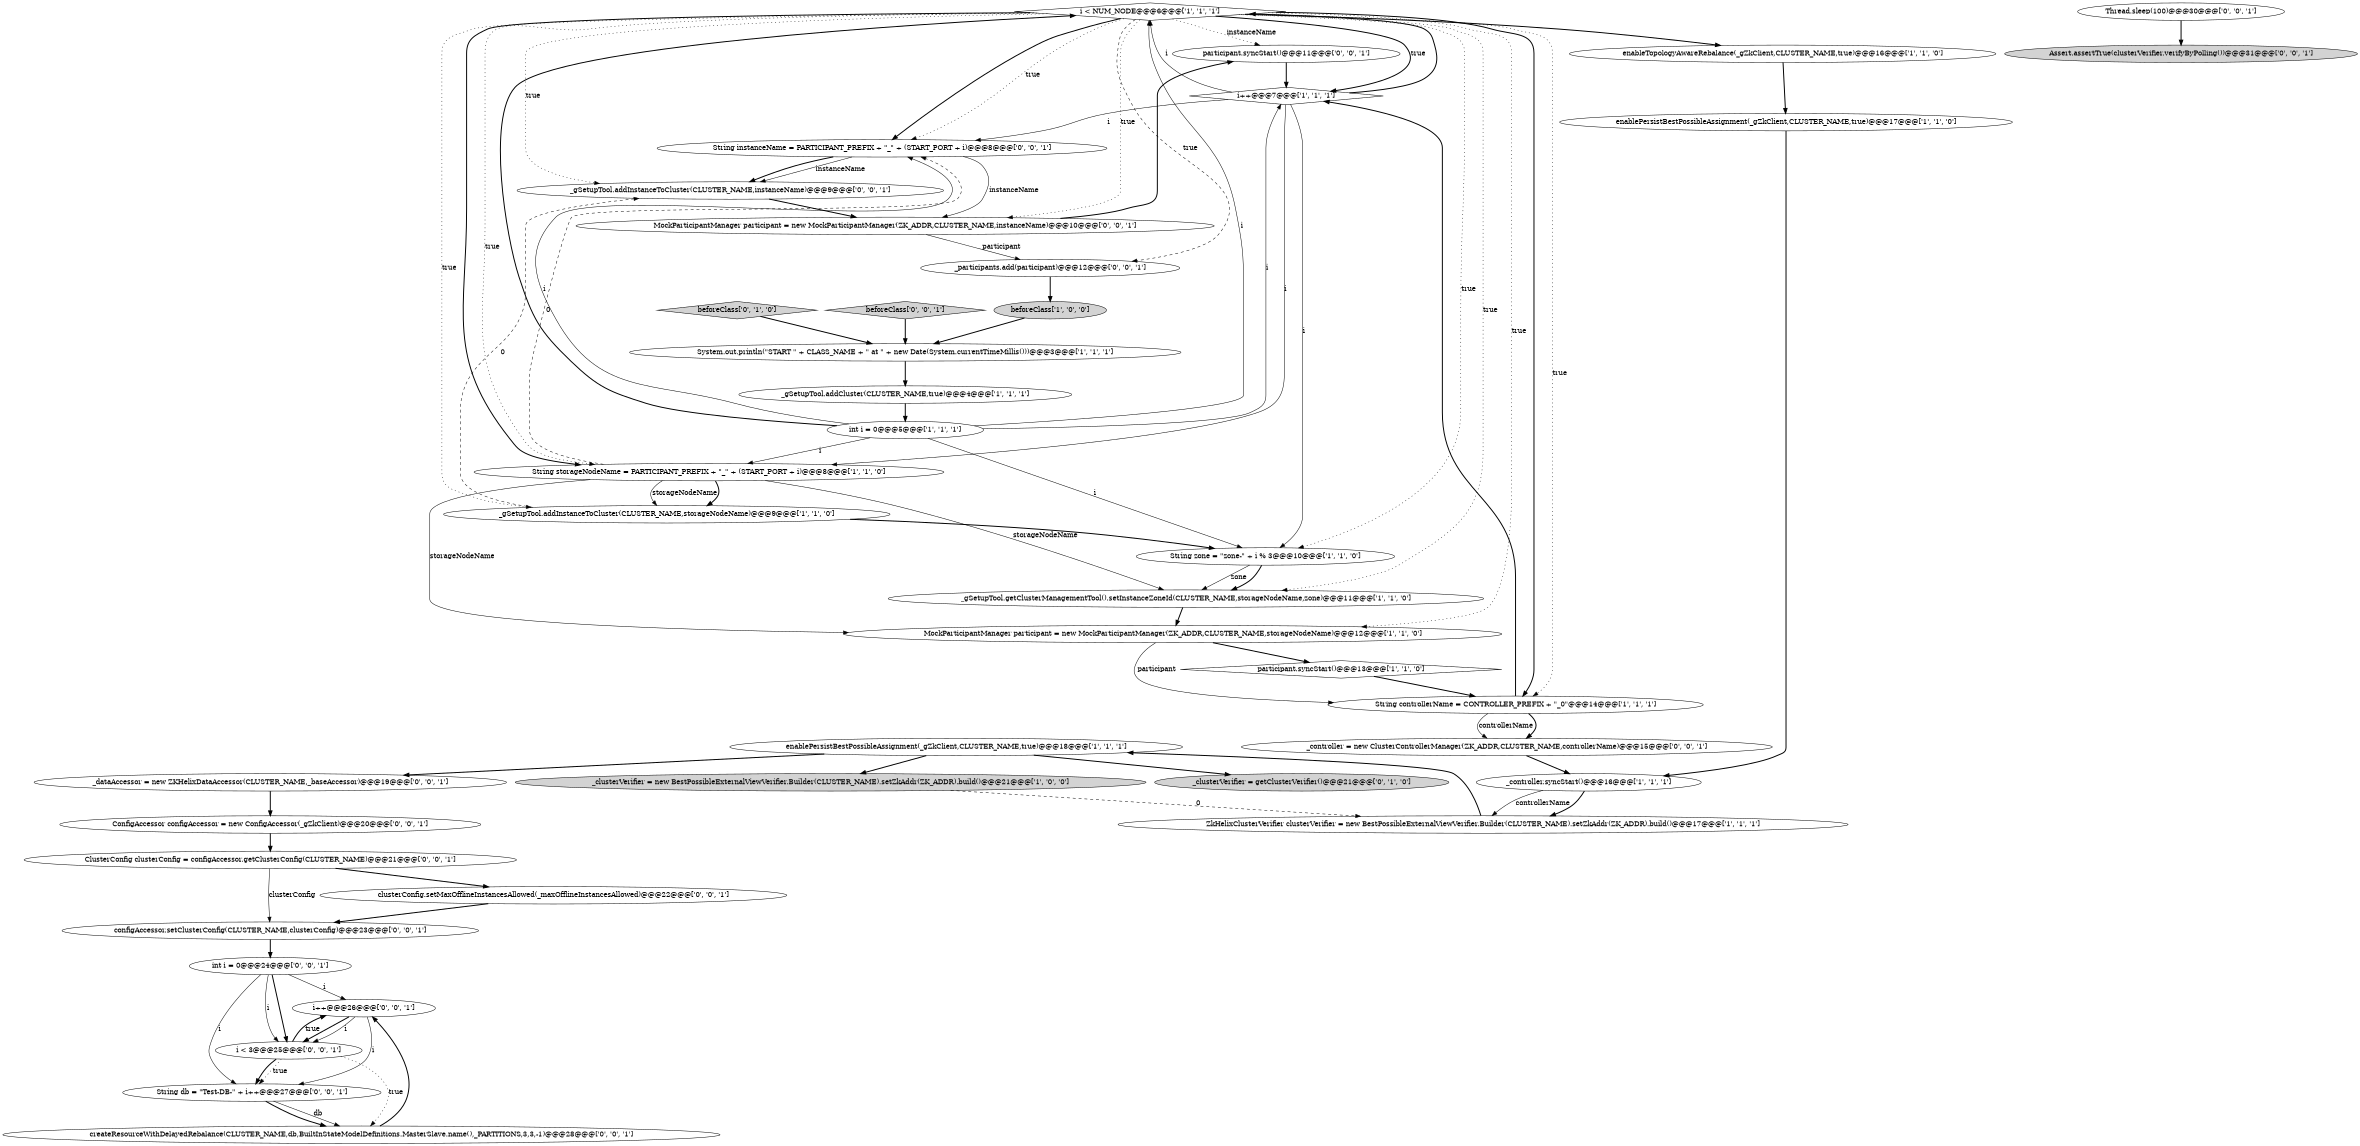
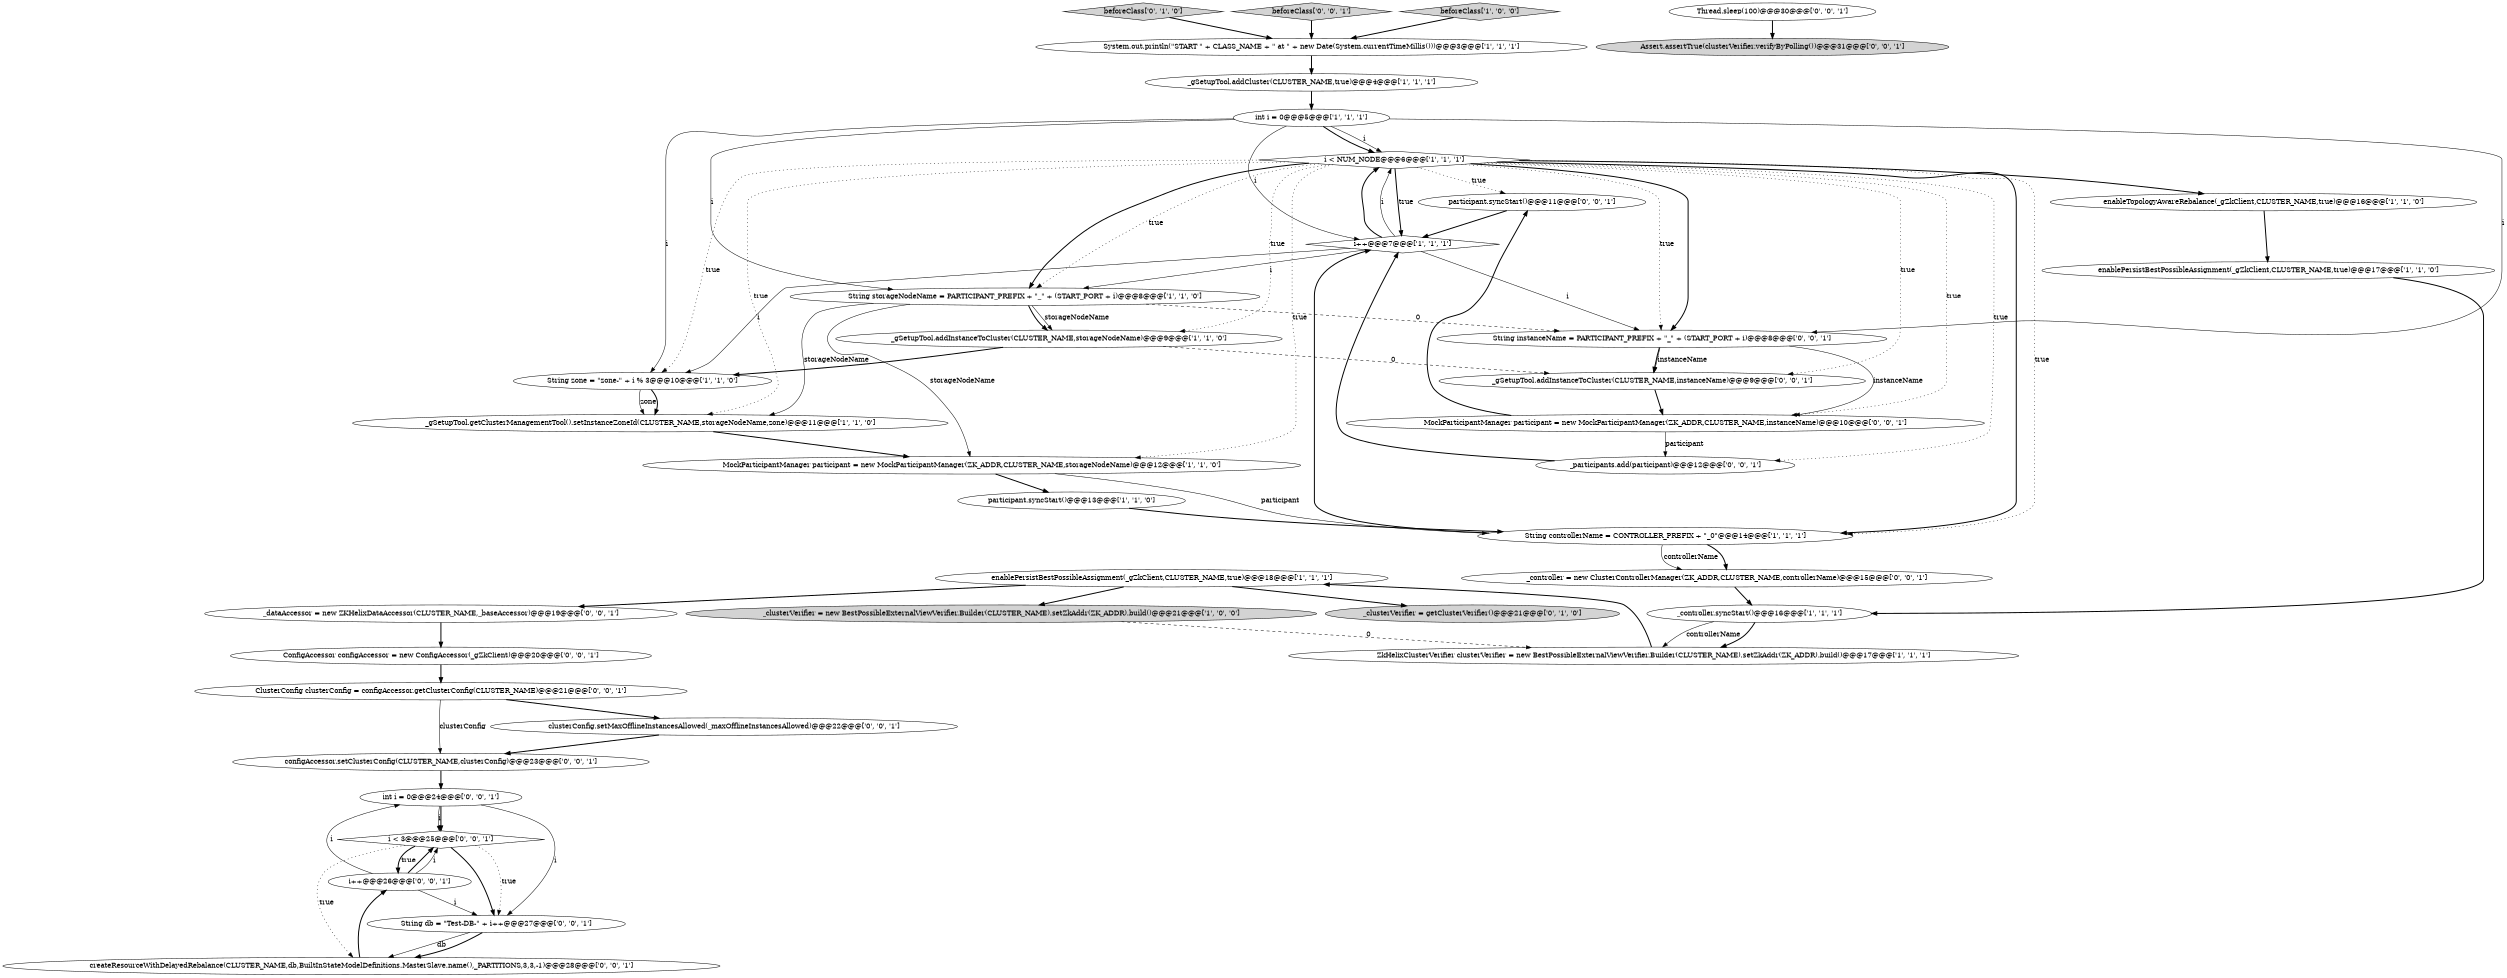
(1252, 33) -> (1479, 181)
(1190, 163) -> (1966, 190)
(1050, 287) -> (1354, 438)
(1050, 310) -> (1480, 12)
(1341, 669) -> (1072, 501)
(315, 986) -> (331, 831)
(289, 1050) -> (441, 840)
